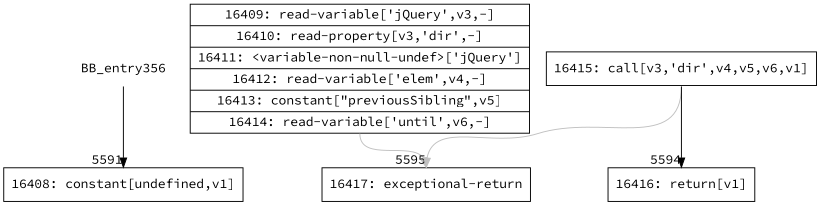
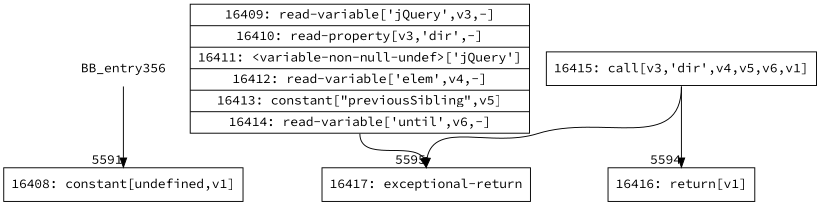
(561, 129) -> (561, 129)
(388, 150) -> (388, 150)
